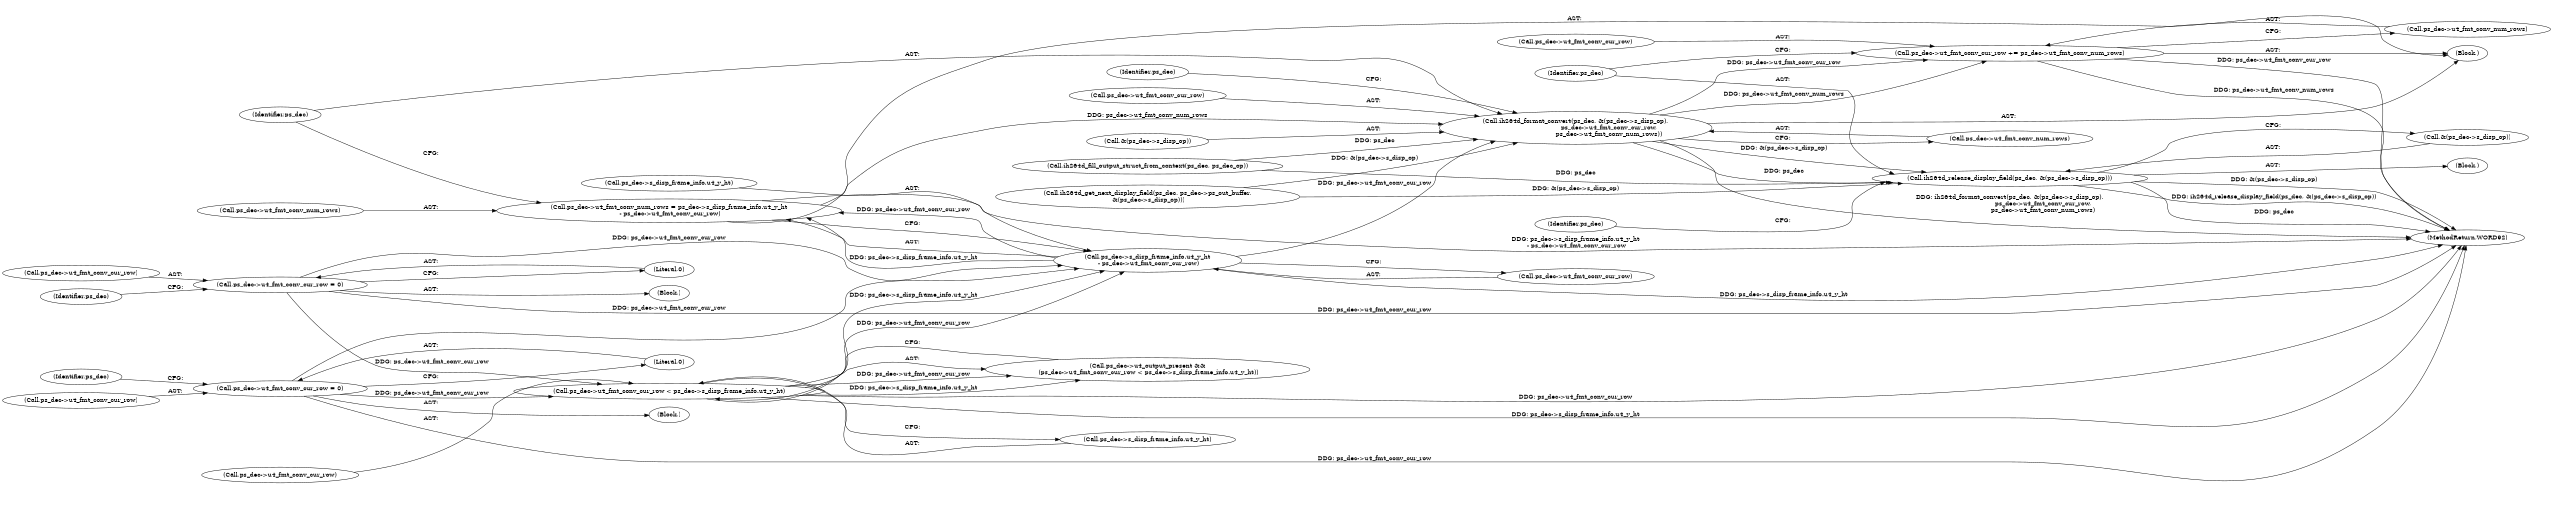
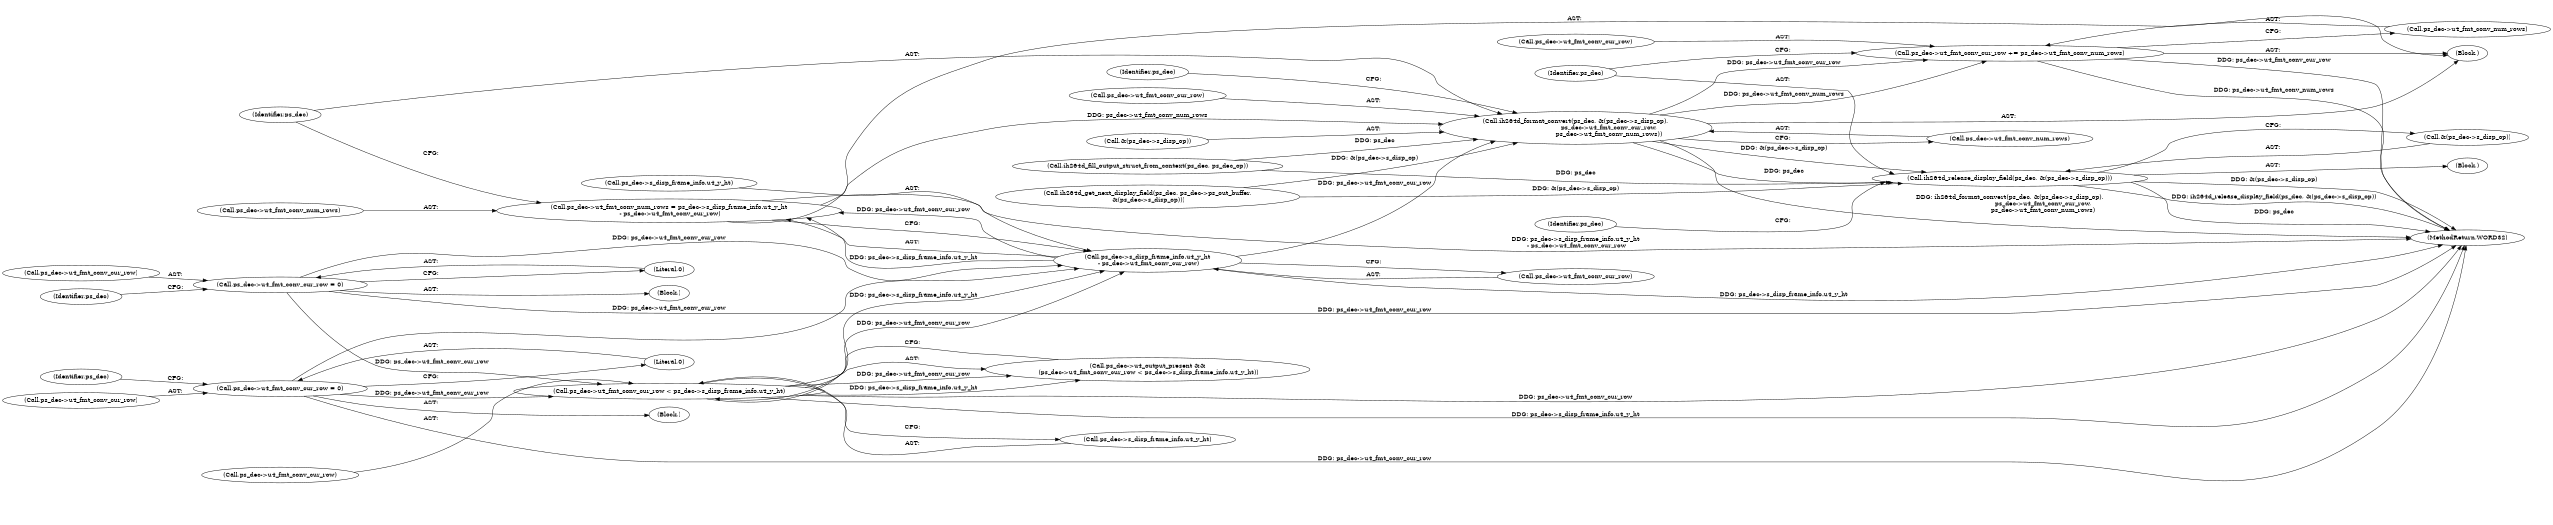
(2467, 238) -> (2467, 238)
